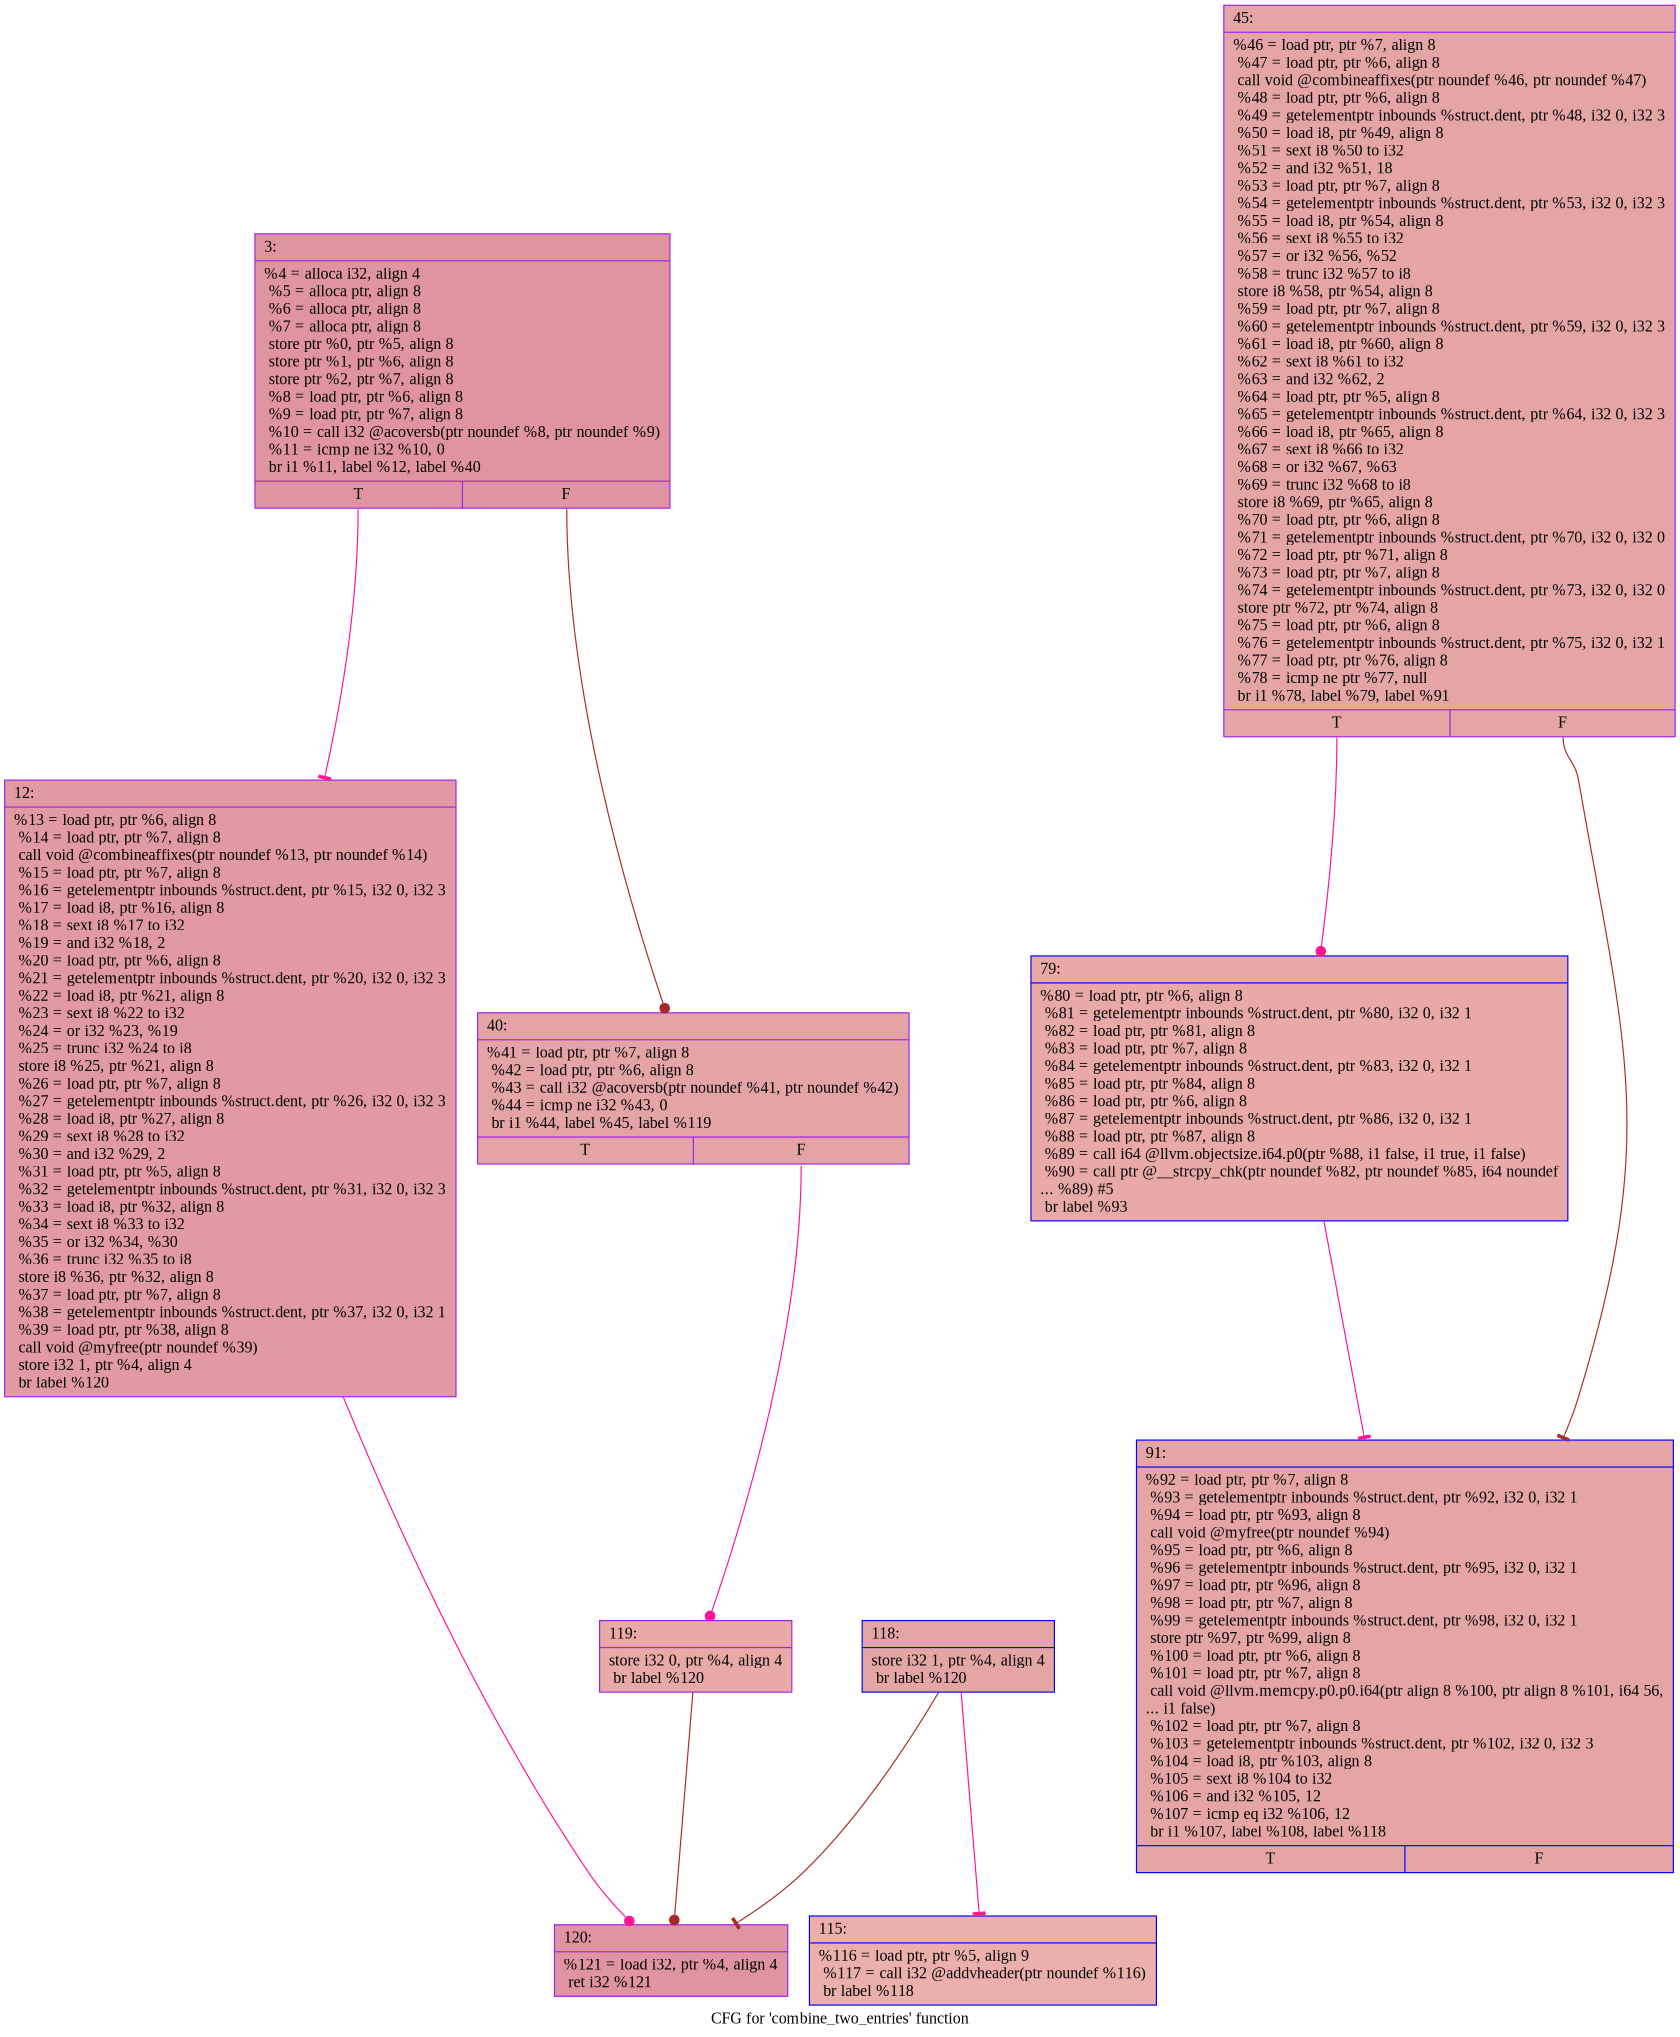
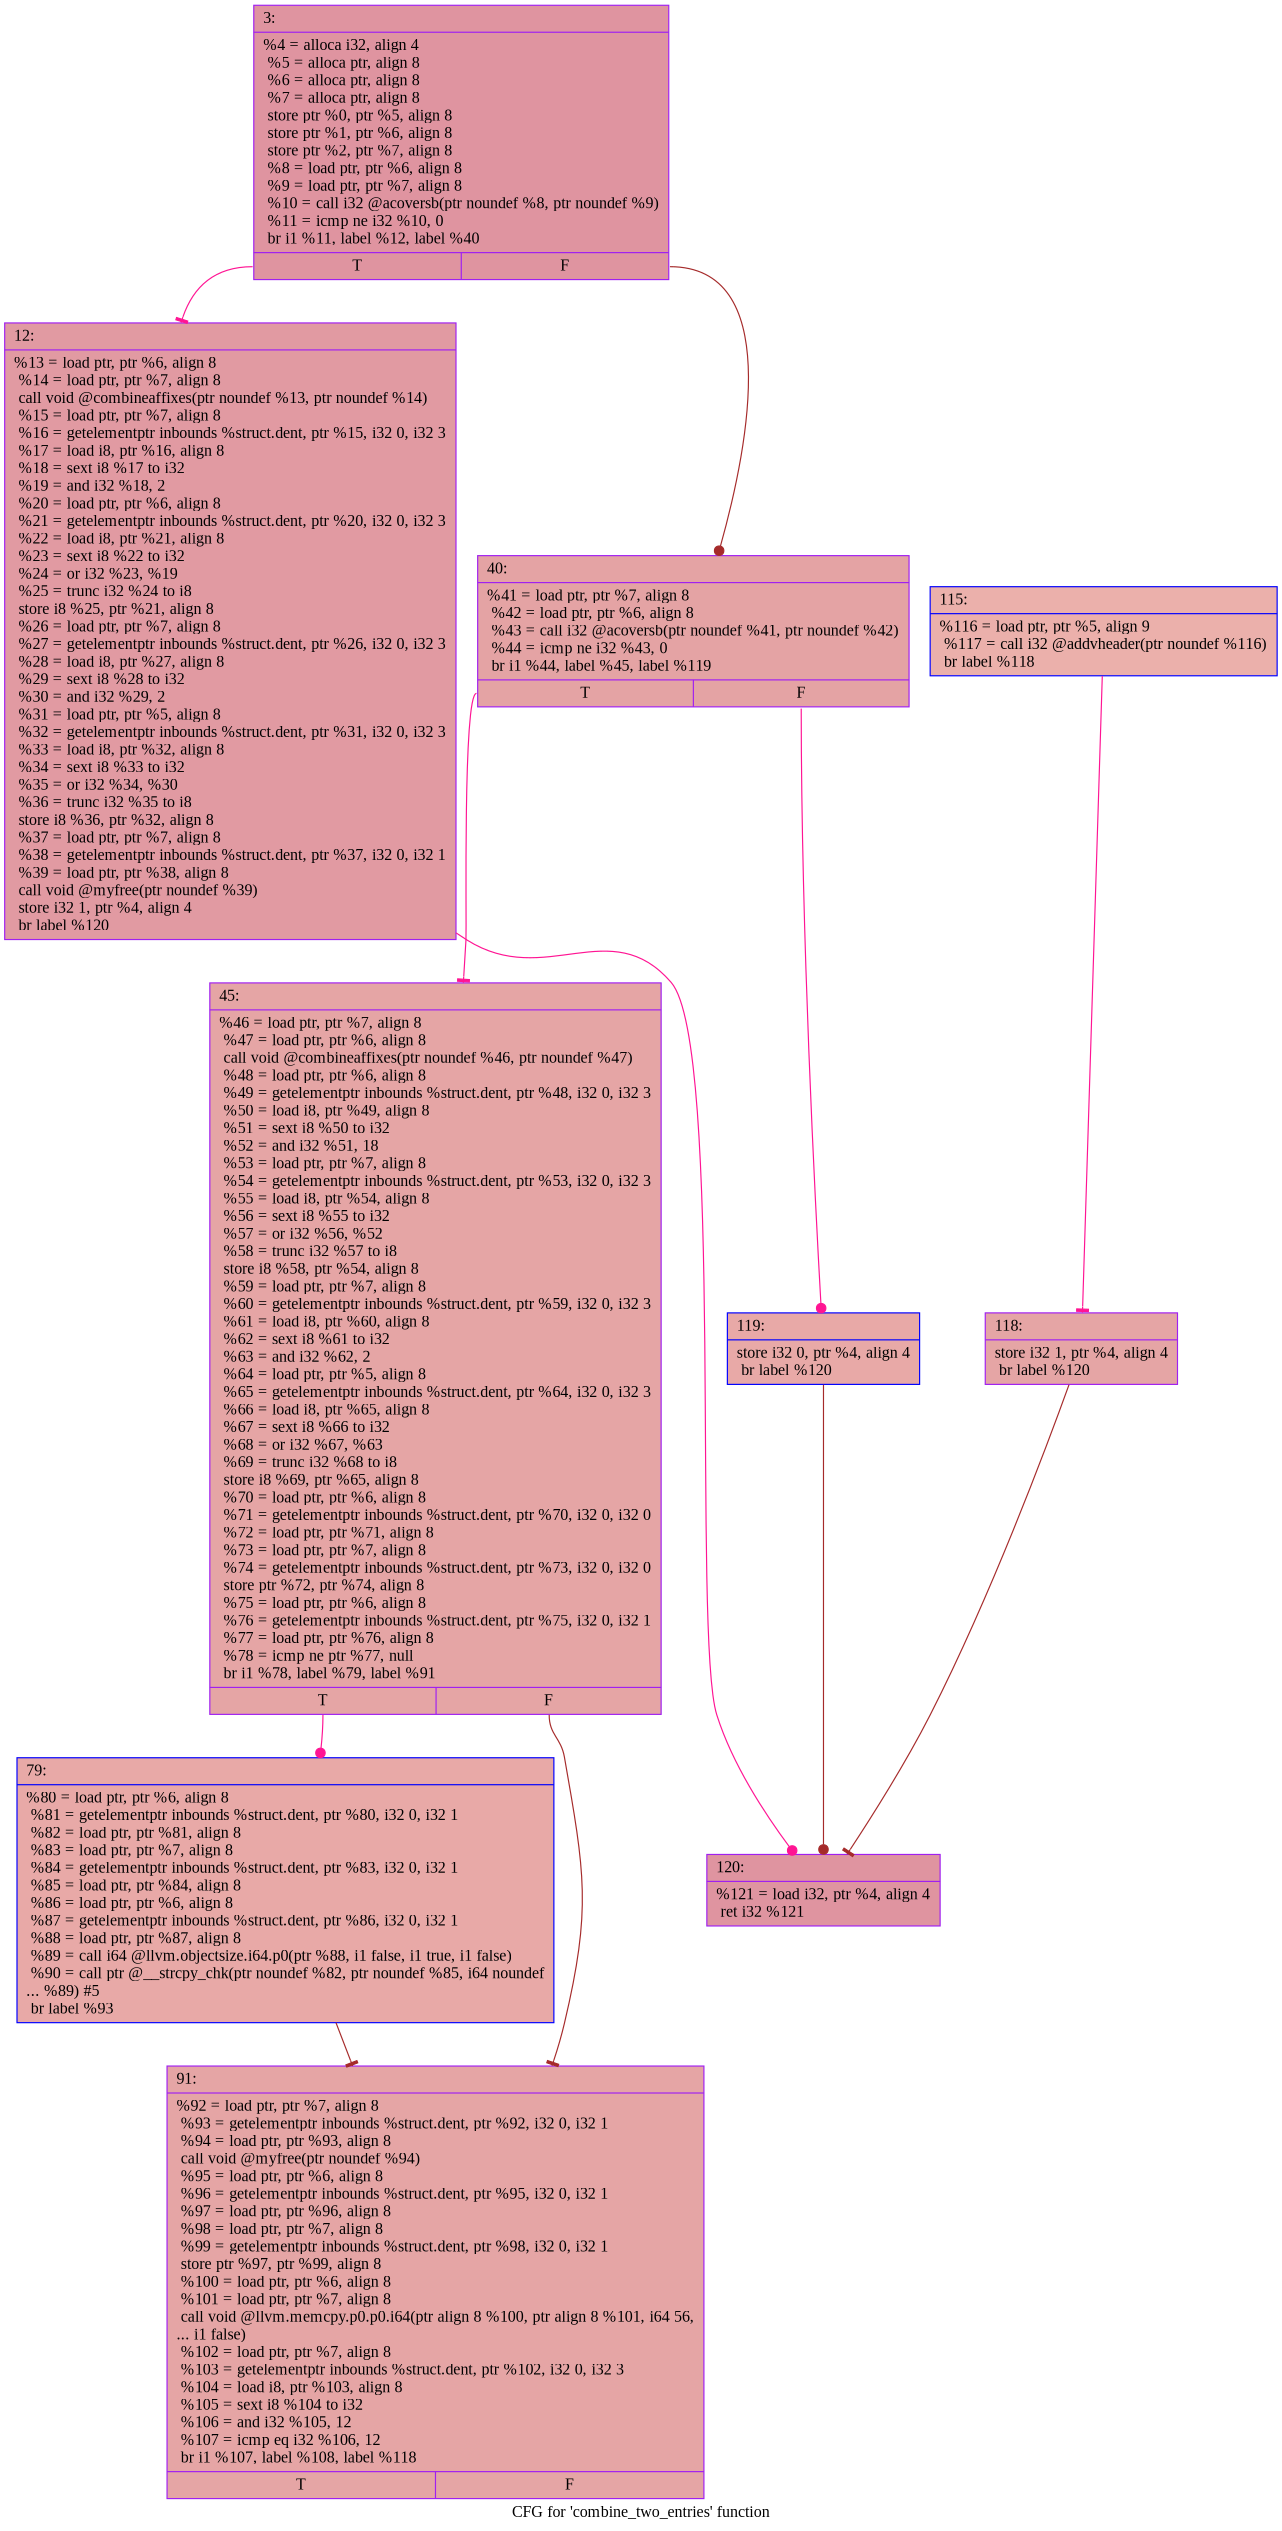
none -> (466, 835)
(1344, 1327) -> (343, 2042)
(696, 1656) -> (823, 1349)
(958, 1656) -> (1081, 1349)
(1405, 1656) -> (435, 2282)
(970, 1801) -> (1092, 991)
